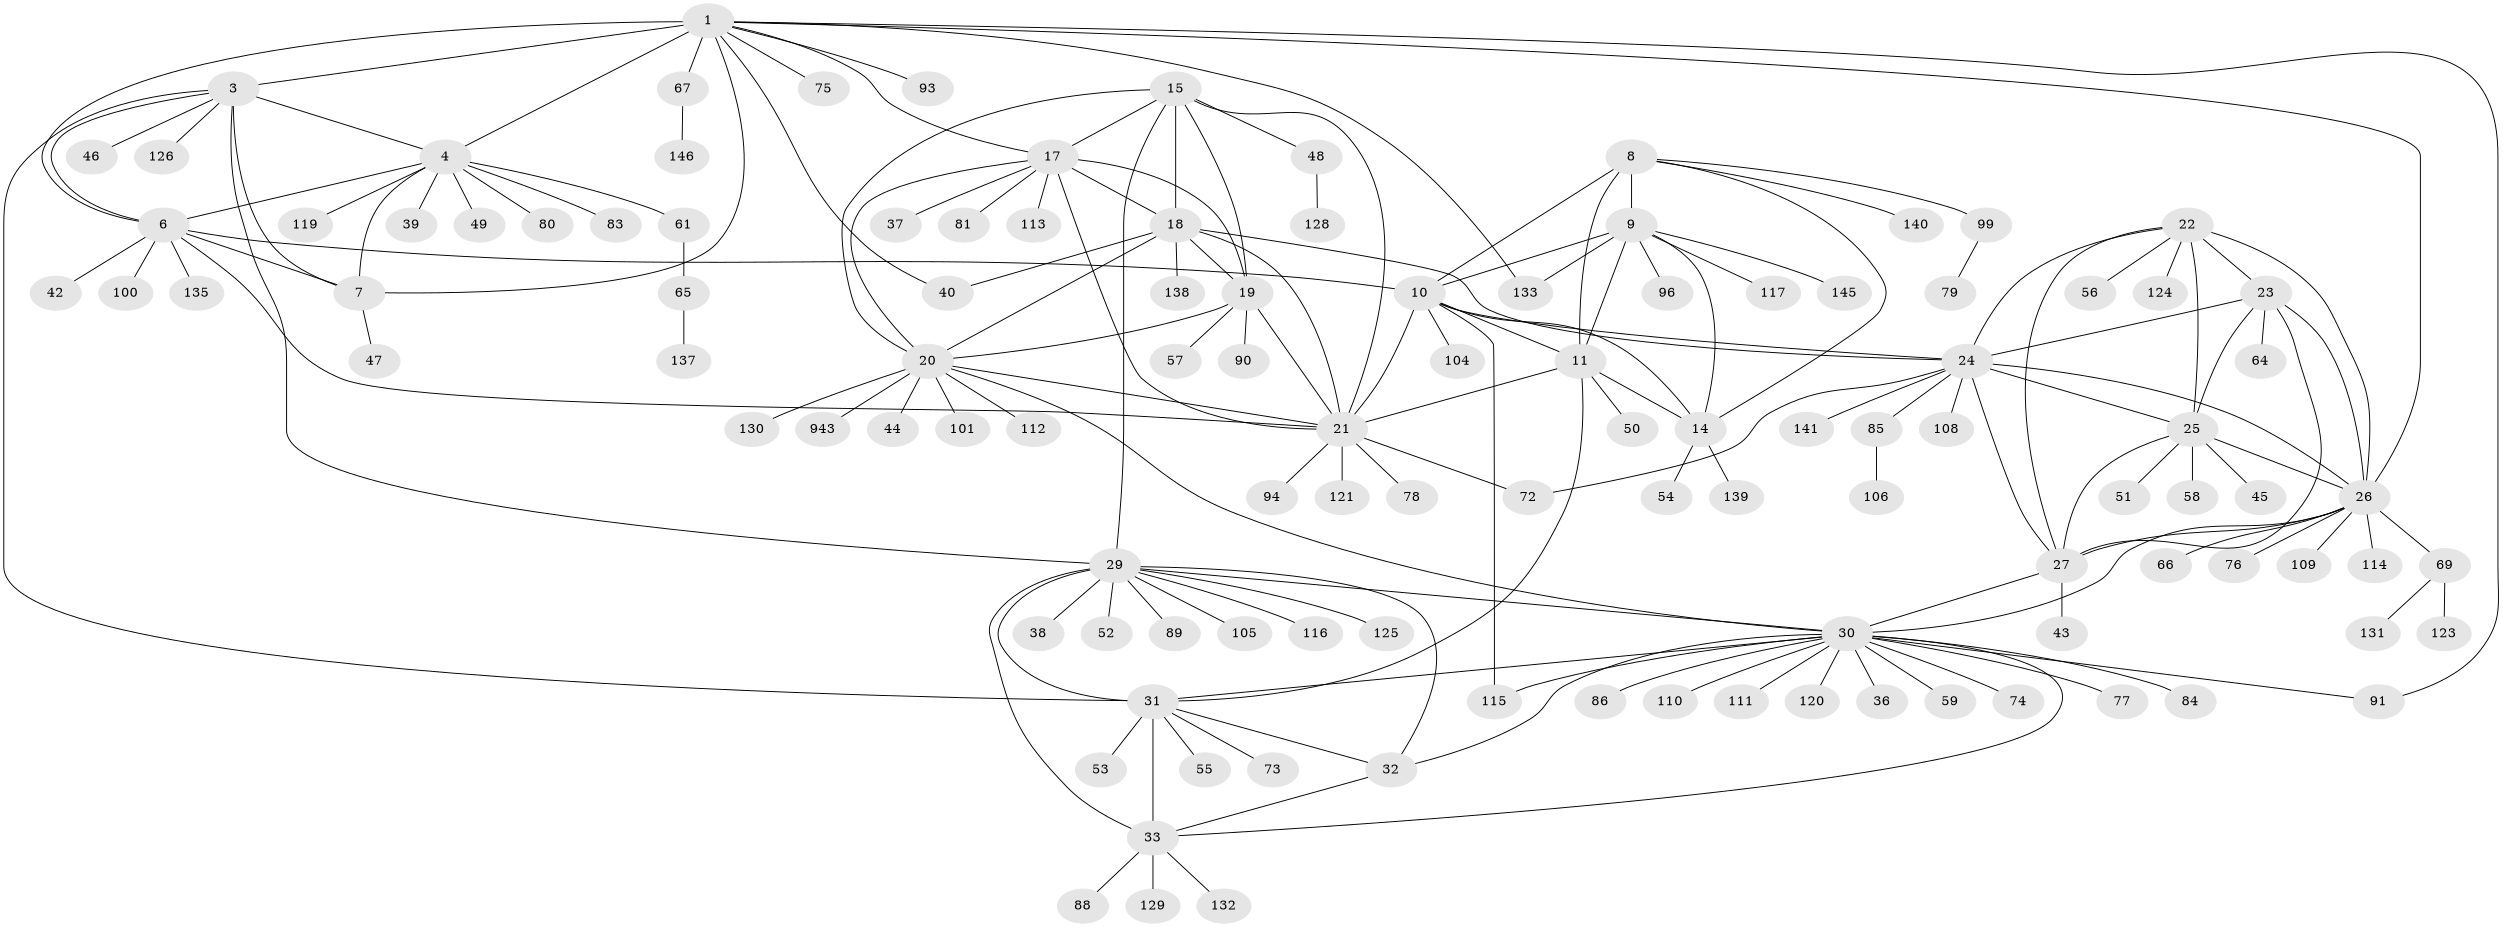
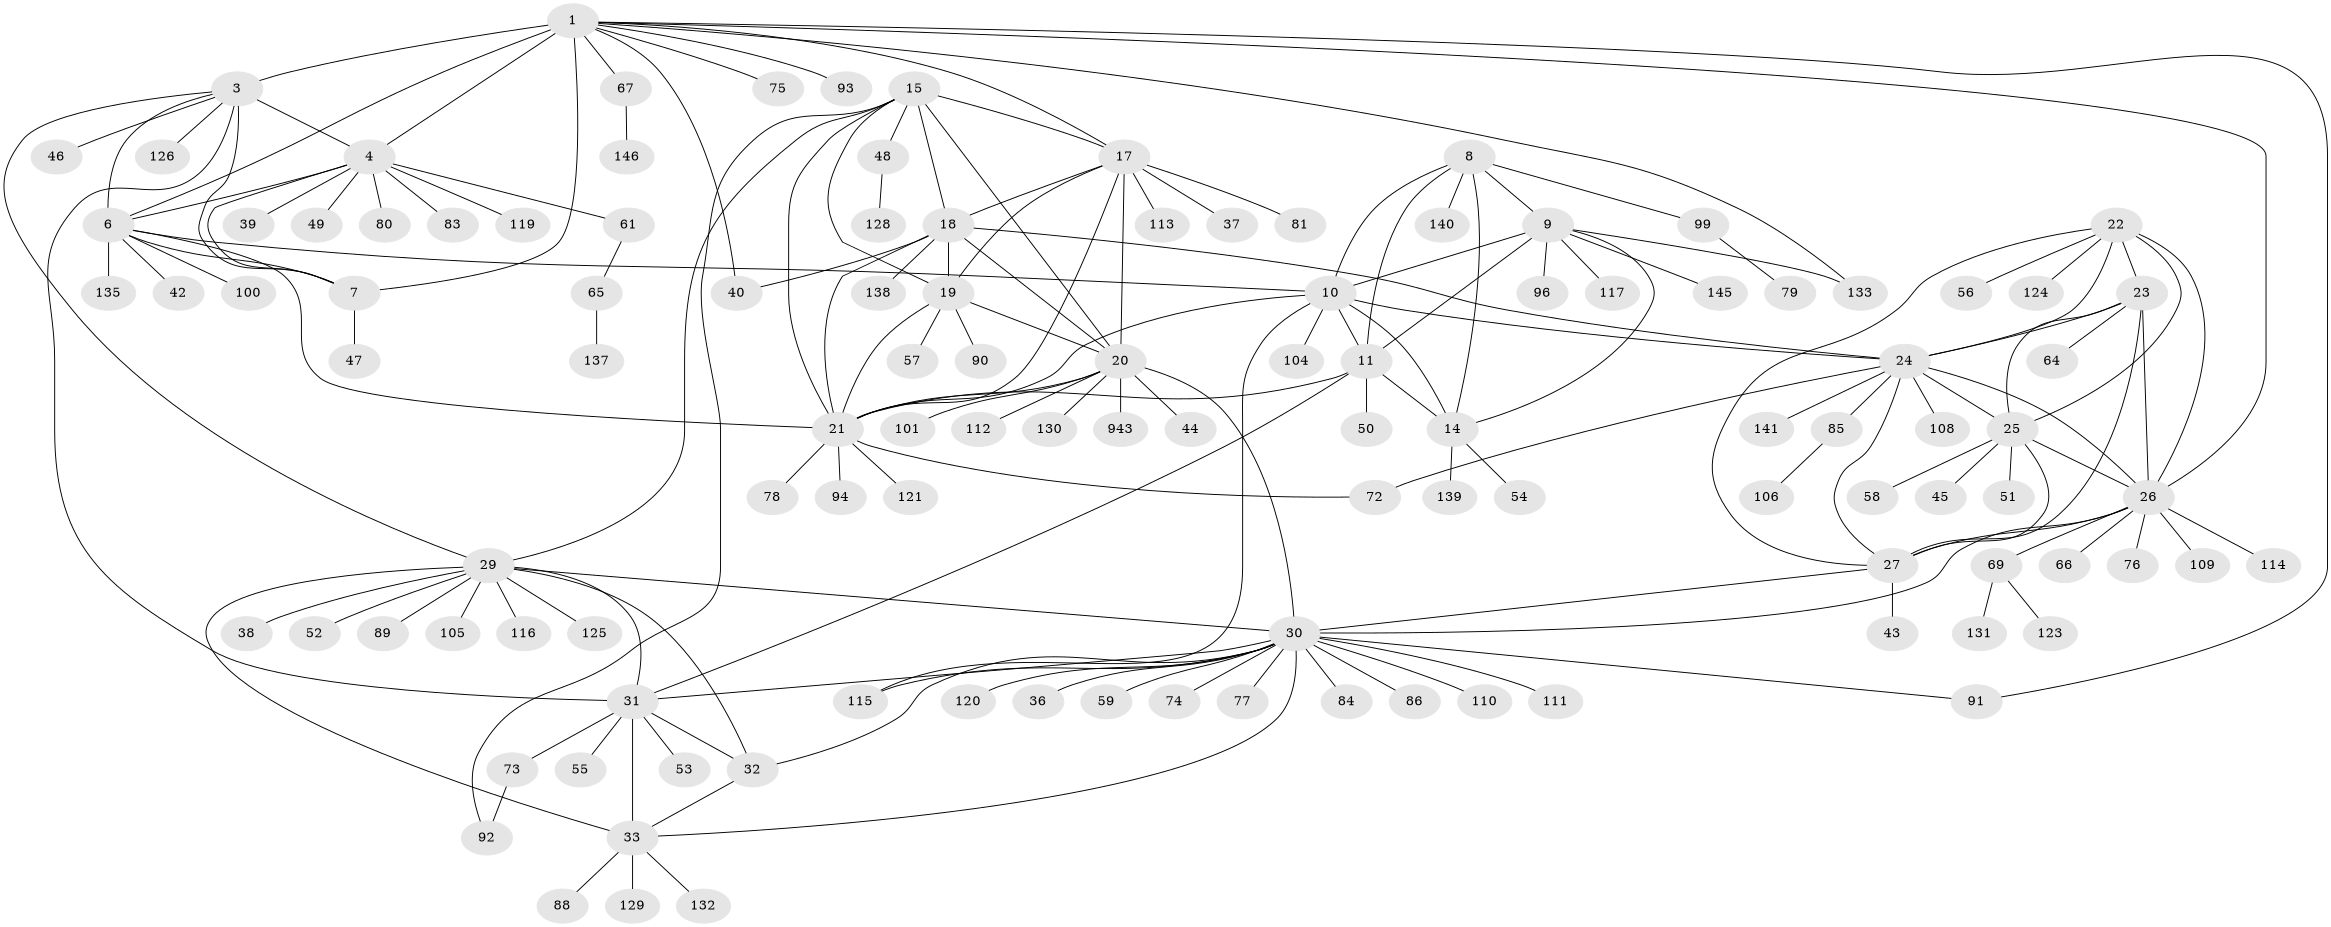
none -> (487, 838)
